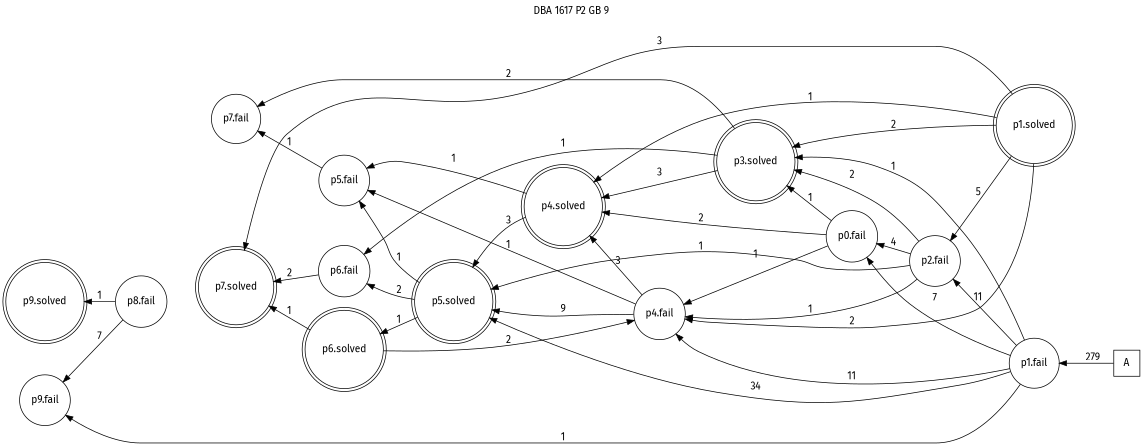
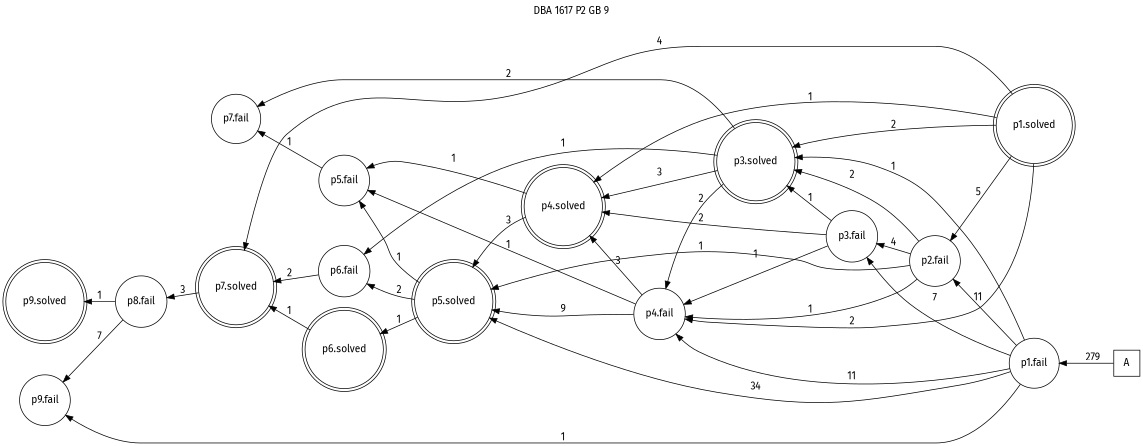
(660, 42) -> (660, 42)
(852, 236) -> (852, 236)
none -> (187, 295)
(506, 346) -> (688, 228)
